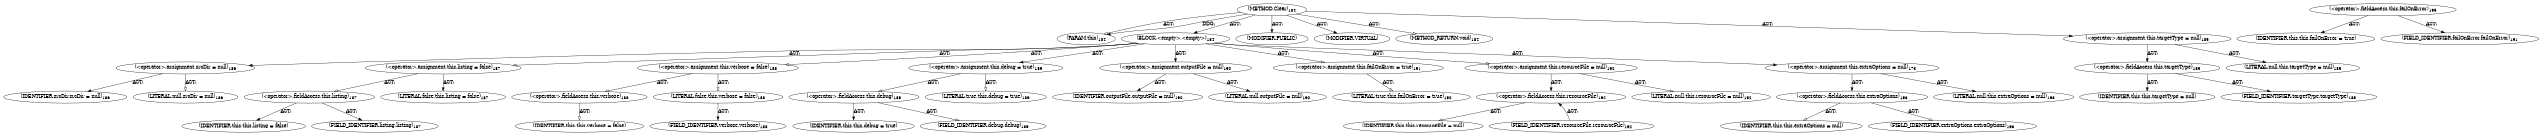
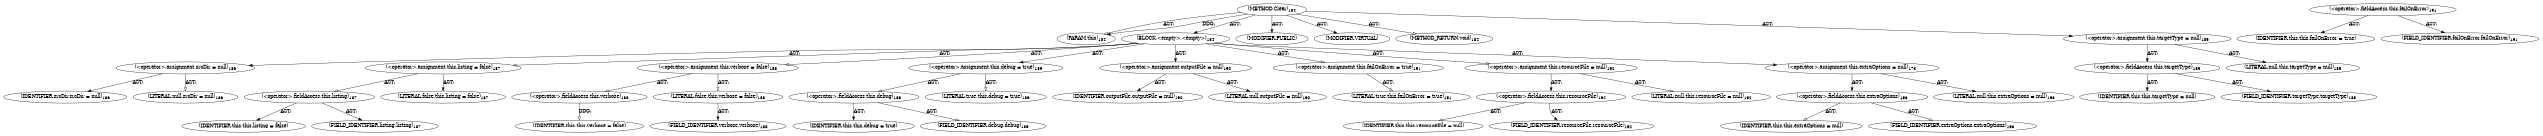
(2433, 9) -> (2433, 9)
(1448, 97) -> (1448, 97)
(586, 112) -> (586, 112)
(1566, 112) -> (1550, 111)
